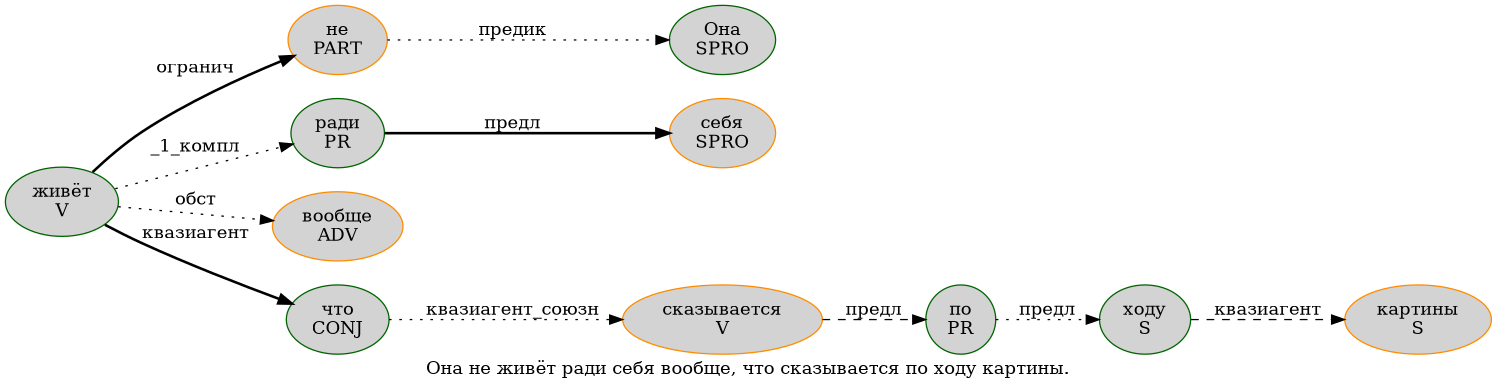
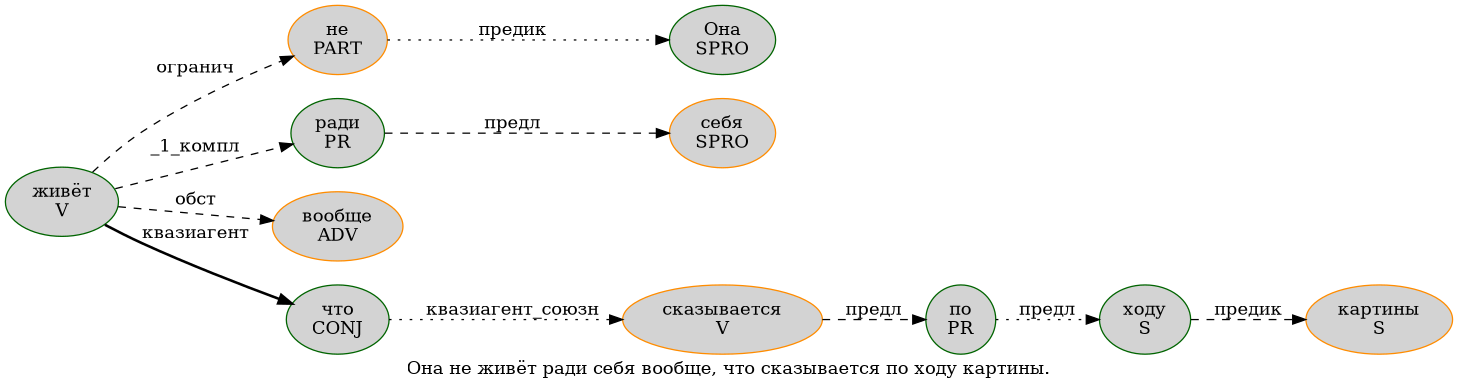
(182, 108) -> (182, 108)
(520, 133) -> (520, 133)
(198, 168) -> (198, 168)
(189, 213) -> (189, 213)
(1268, 310) -> (1248, 310)
